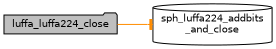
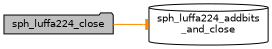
(61, 24) -> (59, 24)
